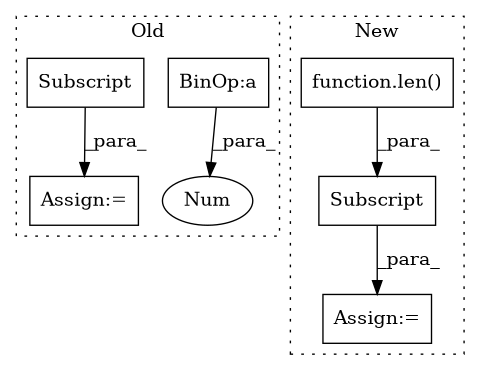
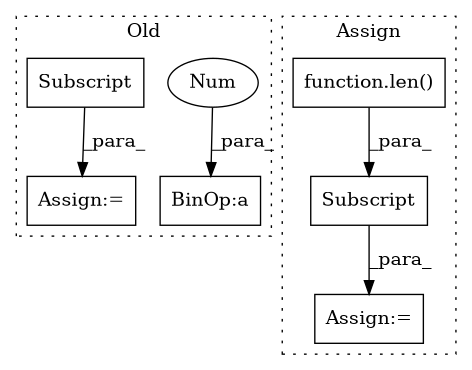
(377, 32) -> (369, 32)
(214, 135) -> (212, 135)
